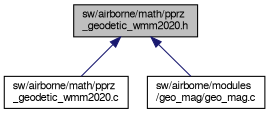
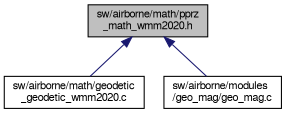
(136, 21) -> (148, 21)
(66, 92) -> (74, 92)
